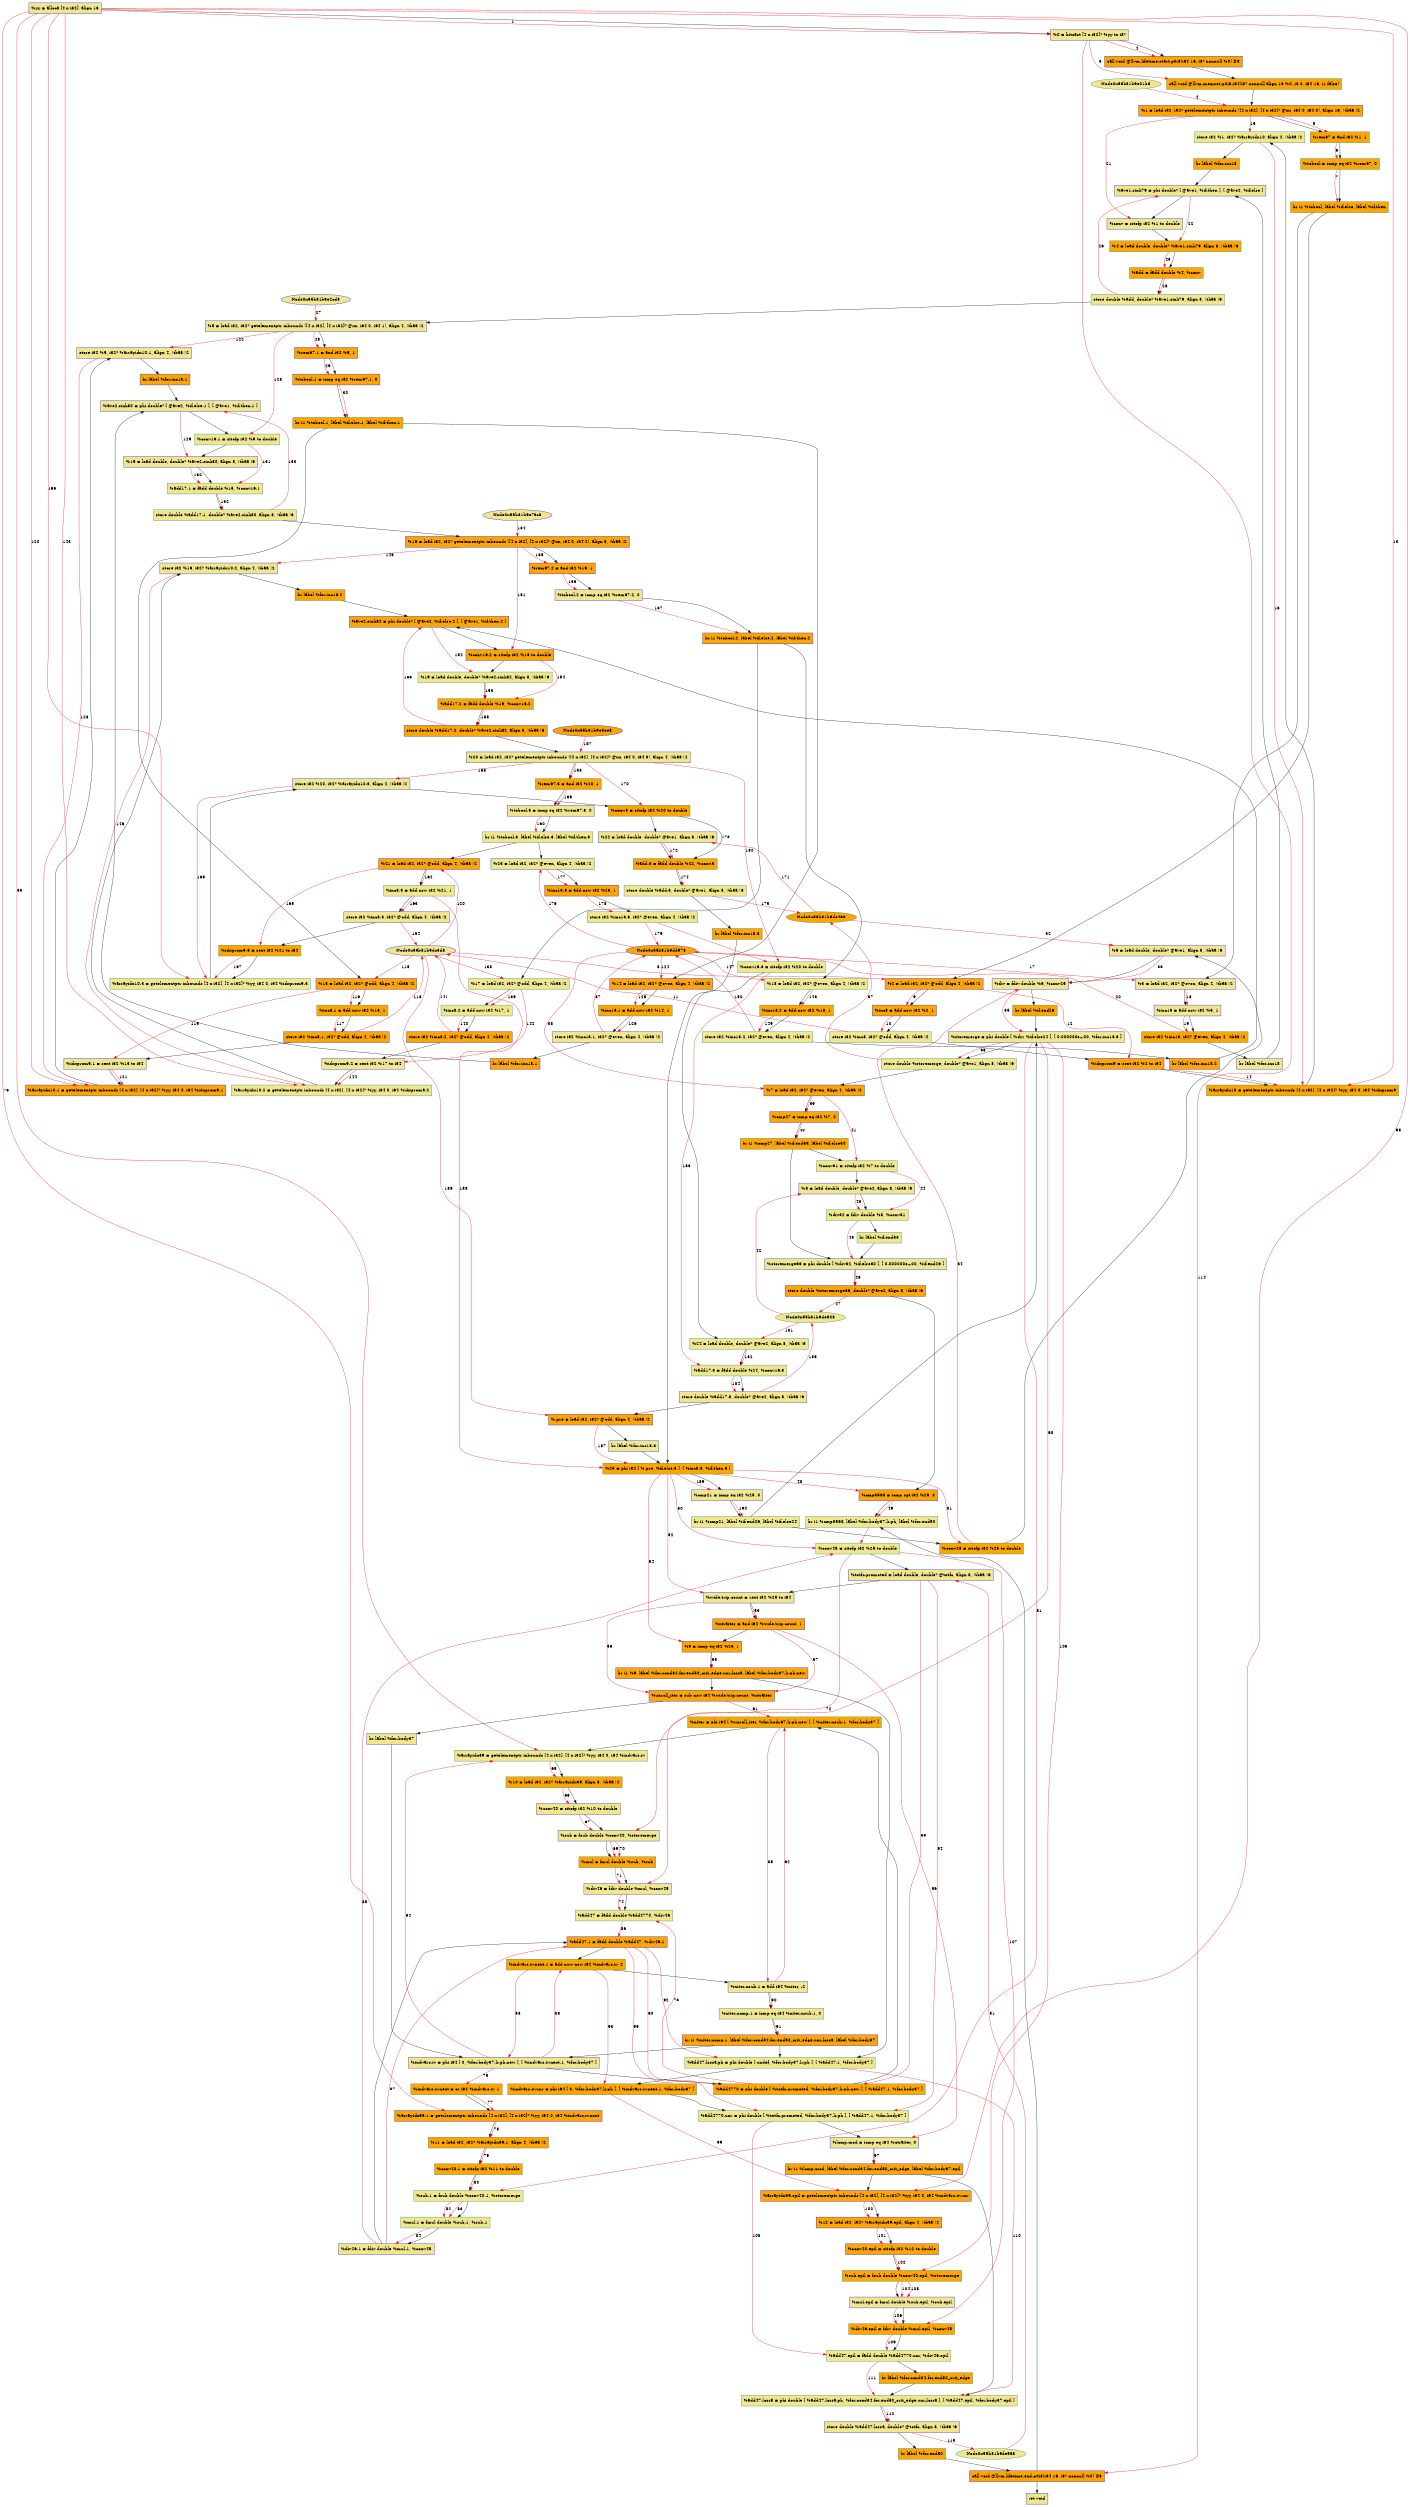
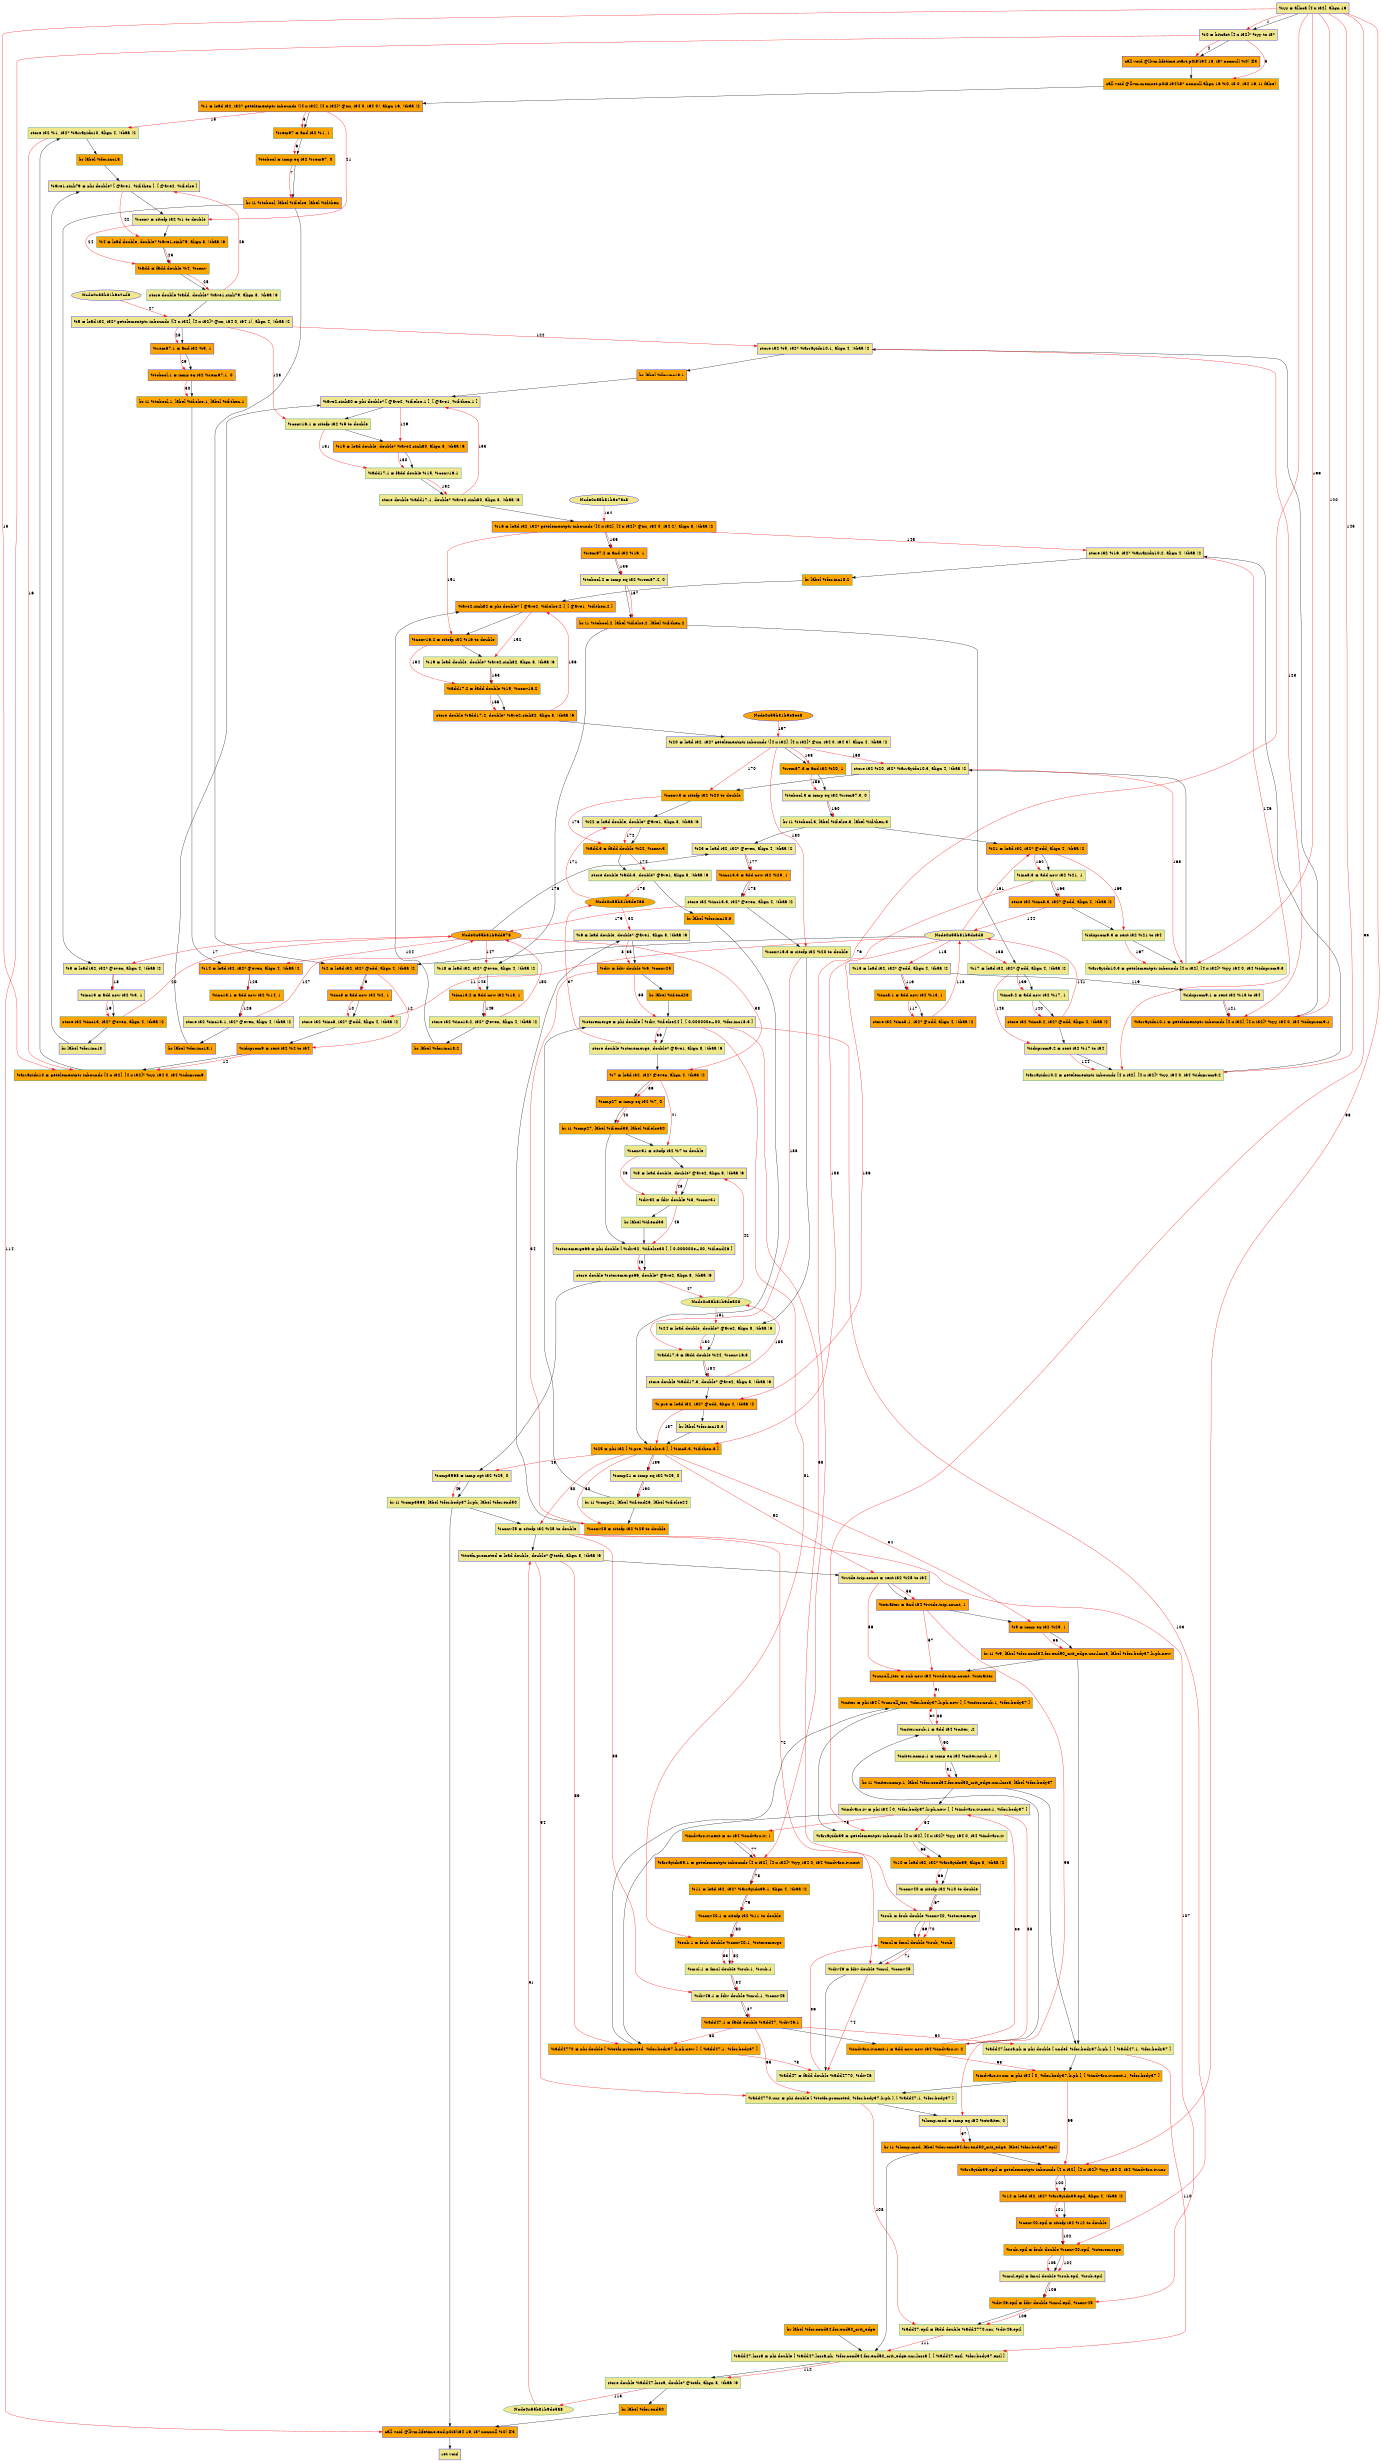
(1126, 84) -> none
(1339, 207) -> (292, 203)
none -> (86, 242)
(191, 462) -> (400, 447)
(138, 682) -> none
(718, 830) -> (593, 806)
(461, 904) -> (1000, 889)
(397, 917) -> (1062, 902)
(572, 926) -> (590, 869)
(416, 934) -> (1031, 919)
(711, 942) -> (772, 926)
(260, 951) -> (1123, 935)
(667, 973) -> (672, 944)
(366, 984) -> (900, 969)
(1030, 984) -> (636, 969)
(648, 995) -> (654, 955)
(598, 997) -> (306, 982)
(220, 1013) -> (1065, 978)
(531, 1024) -> (1000, 1009)
(220, 1051) -> none
(923, 1189) -> (625, 1173)
(948, 1217) -> (530, 1247)
(855, 1291) -> (644, 1276)
(898, 1495) -> (472, 1476)
(950, 1509) -> (588, 1489)
(866, 1534) -> (494, 1515)
(366, 1730) -> (612, 1770)
(392, 1739) -> none
(621, 1927) -> (811, 1985)
(1025, 1952) -> (450, 1966)
(468, 2196) -> (730, 1943)
(906, 2366) -> none
(892, 2427) -> (673, 2383)
